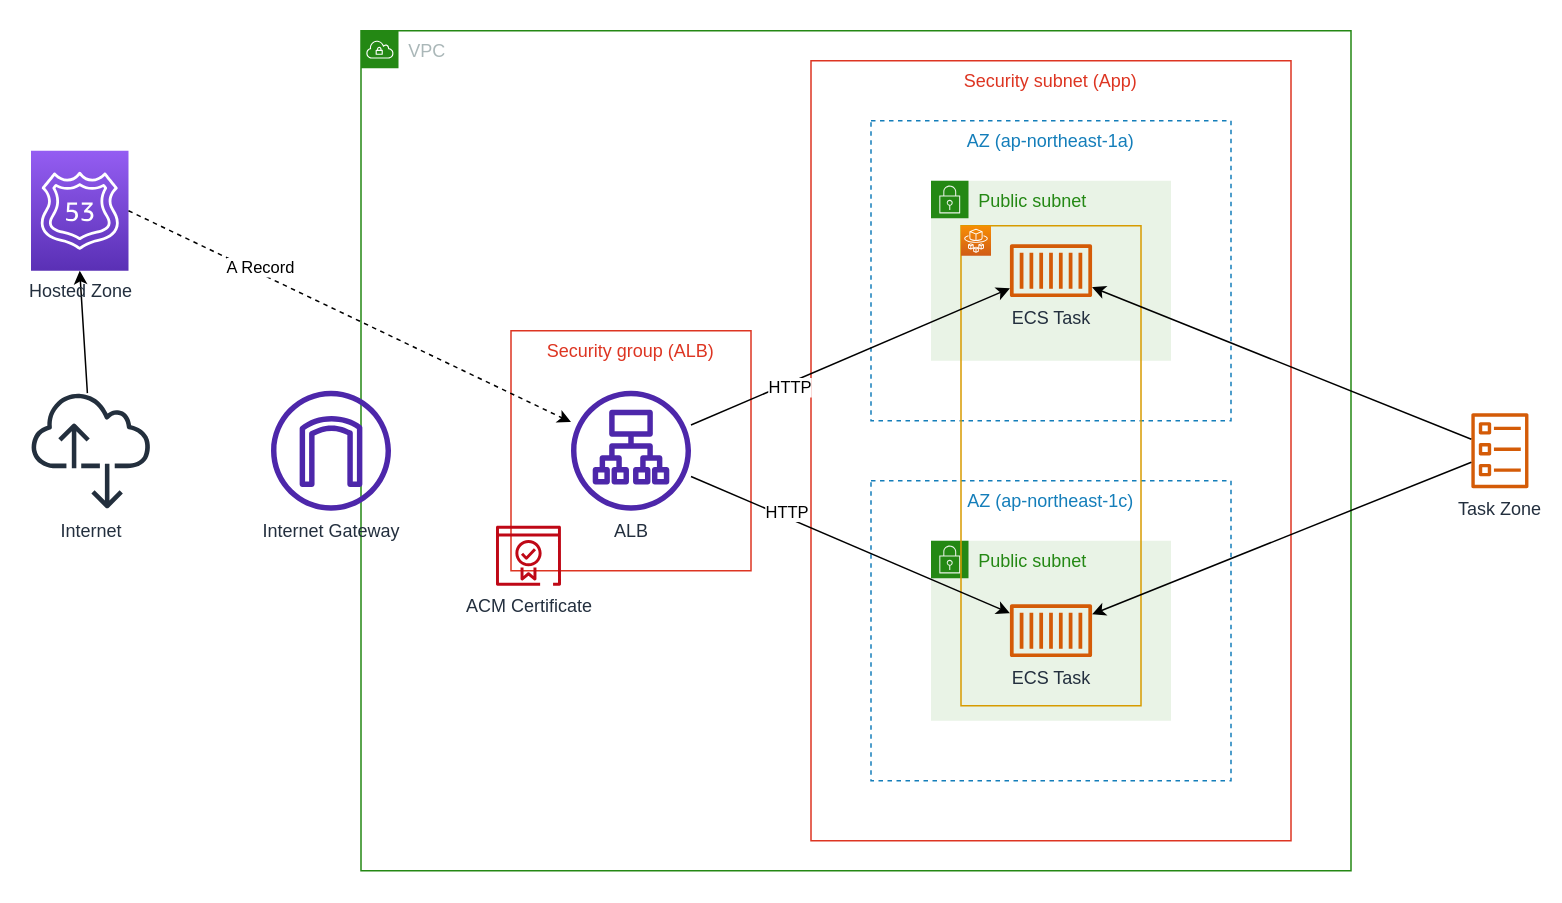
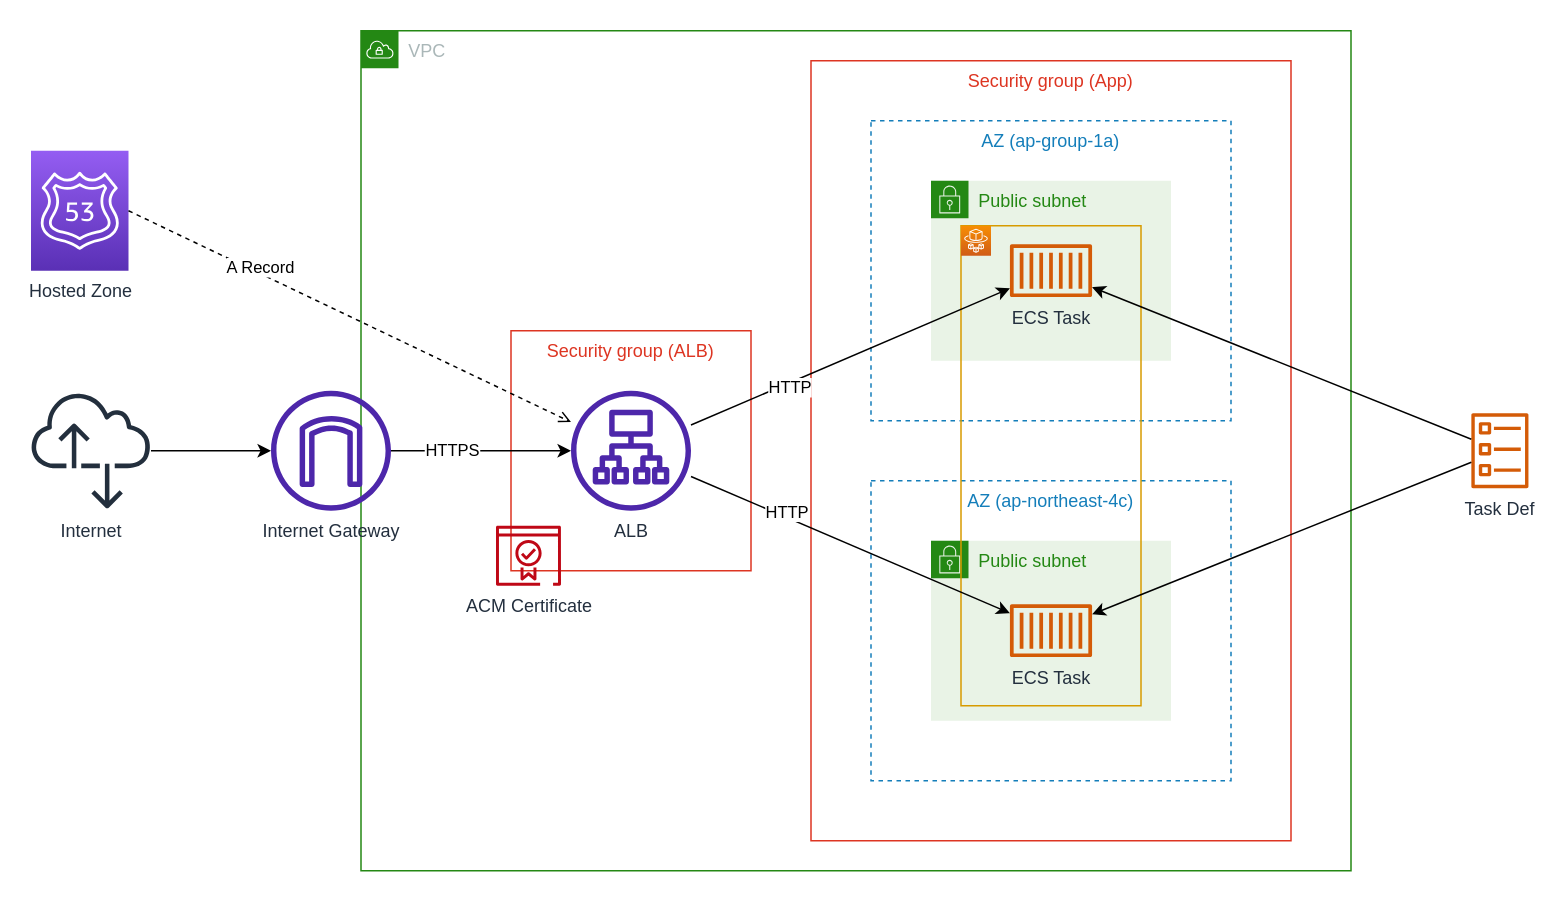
(1050, 81) -> (1050, 81)
(1050, 141) -> (1050, 141)
(84, 337) -> (206, 451)
(560, 417) -> (563, 418)
none -> (476, 451)
(1050, 501) -> (1050, 501)
(1500, 510) -> (1500, 510)
